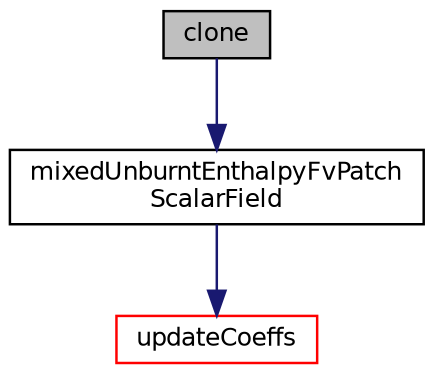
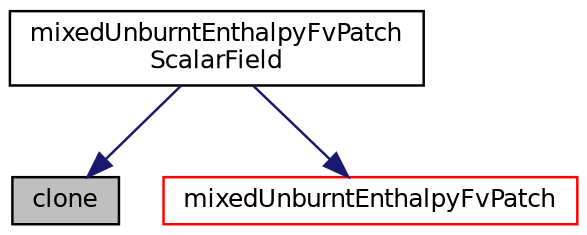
(217, 91) -> (143, 122)
(217, 339) -> (370, 201)
